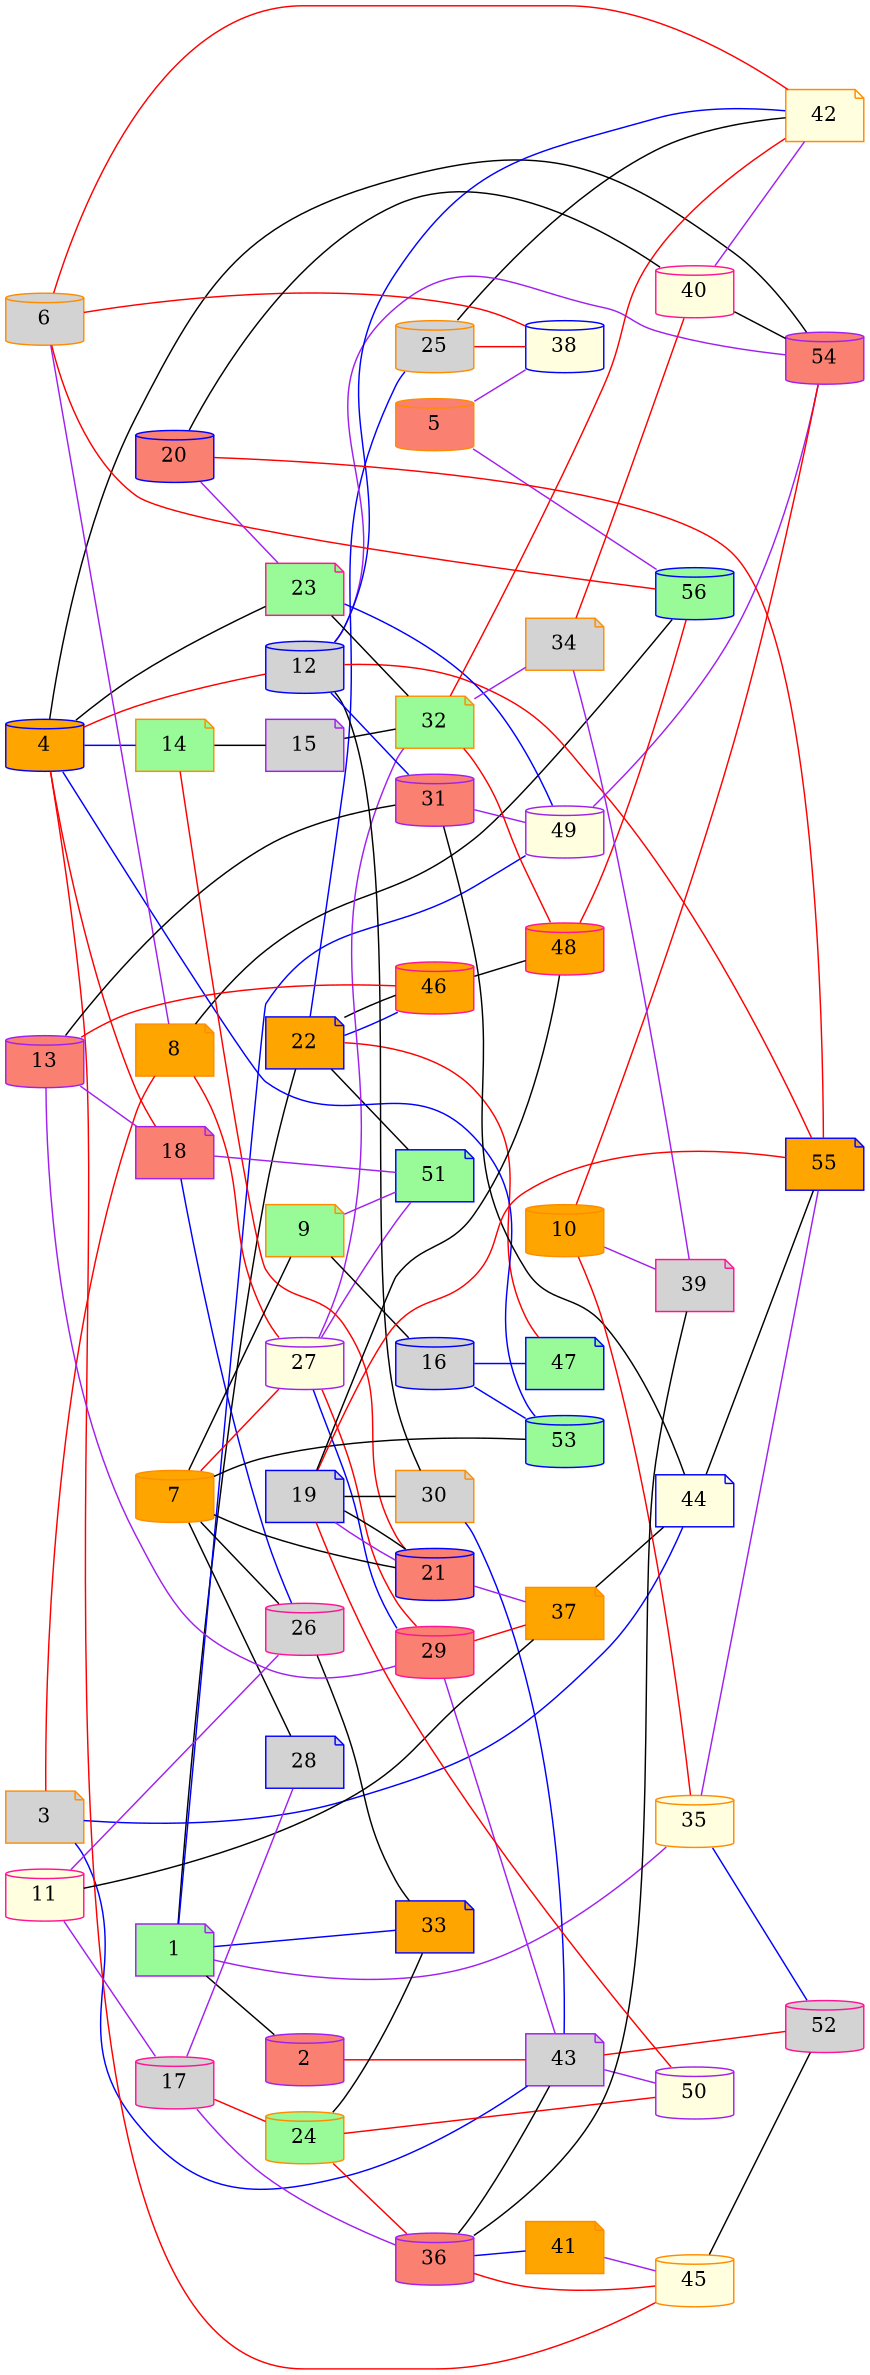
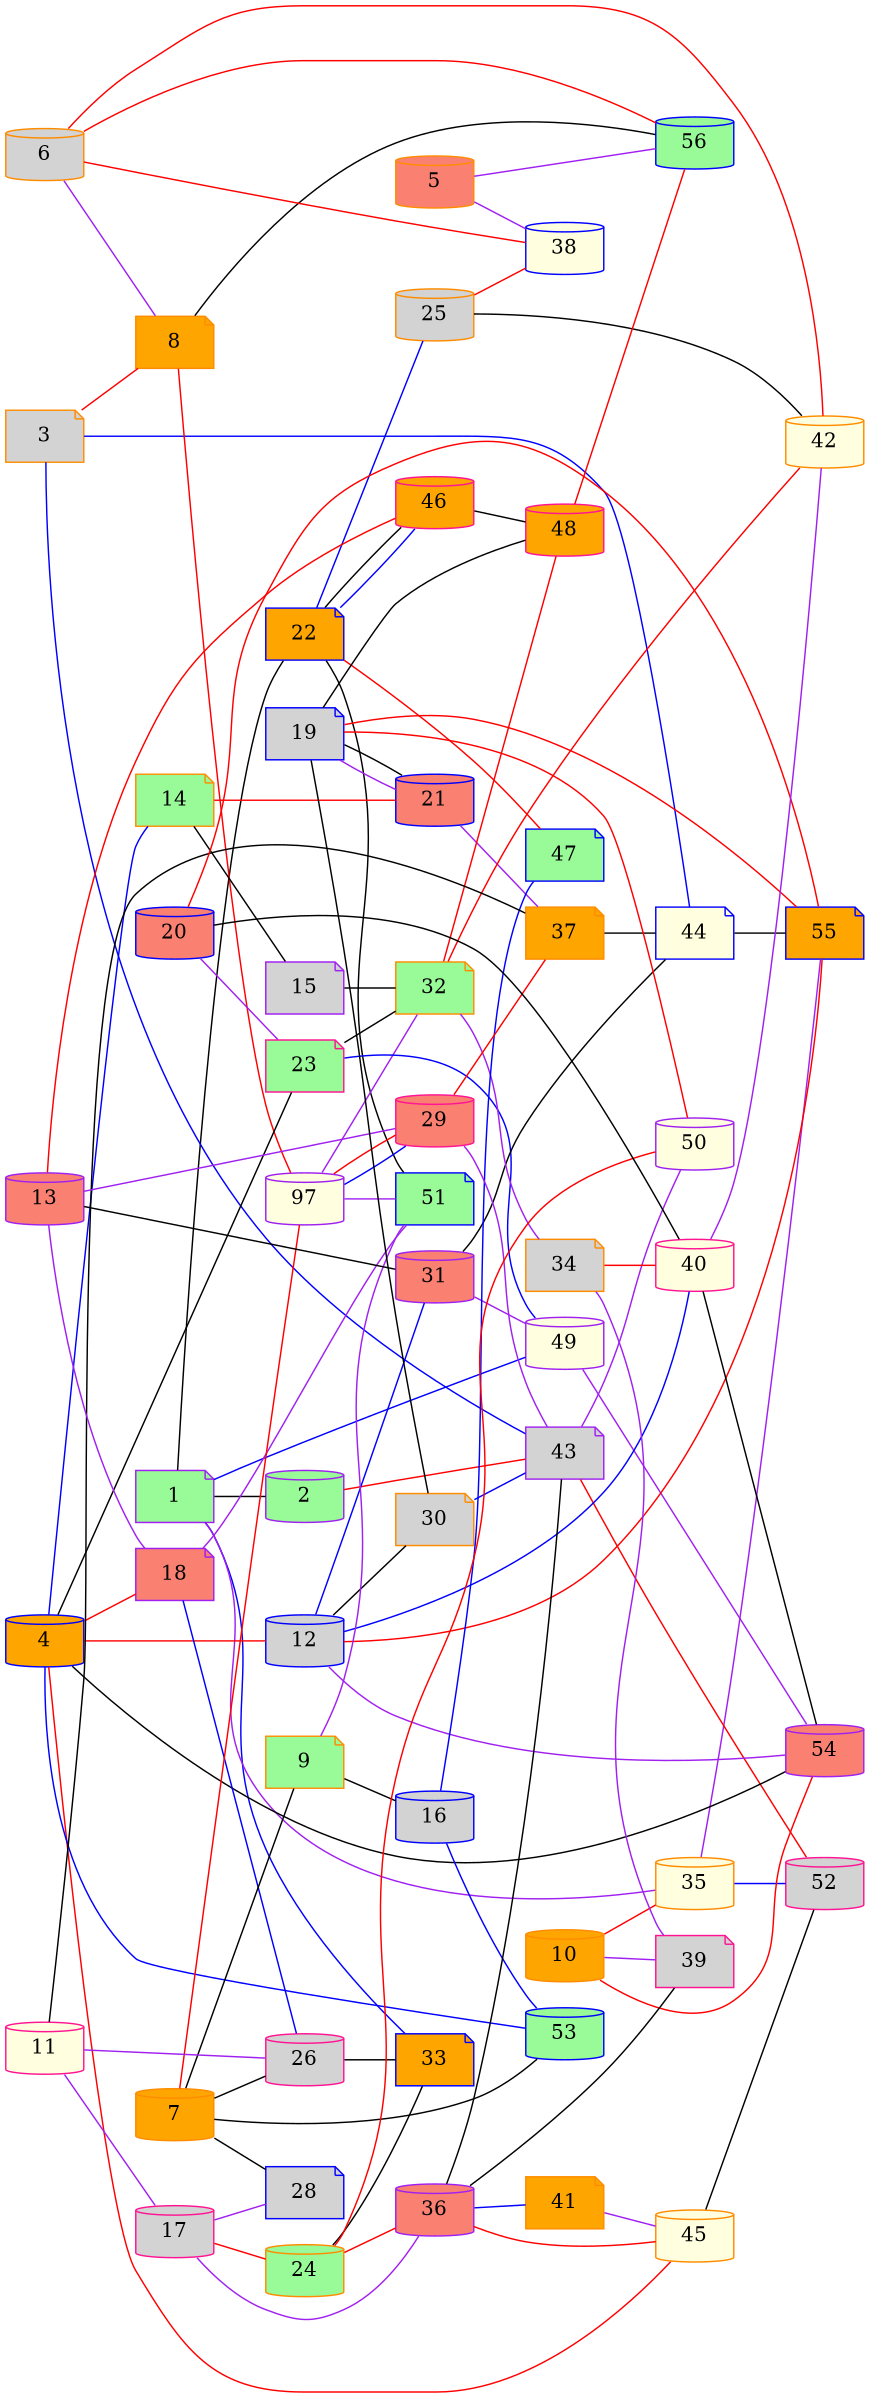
(825, 116) -> (825, 442)
(413, 249) -> (576, 1519)
(305, 1364) -> (305, 1199)
(303, 1547) -> none
(305, 2060) -> (305, 1496)
